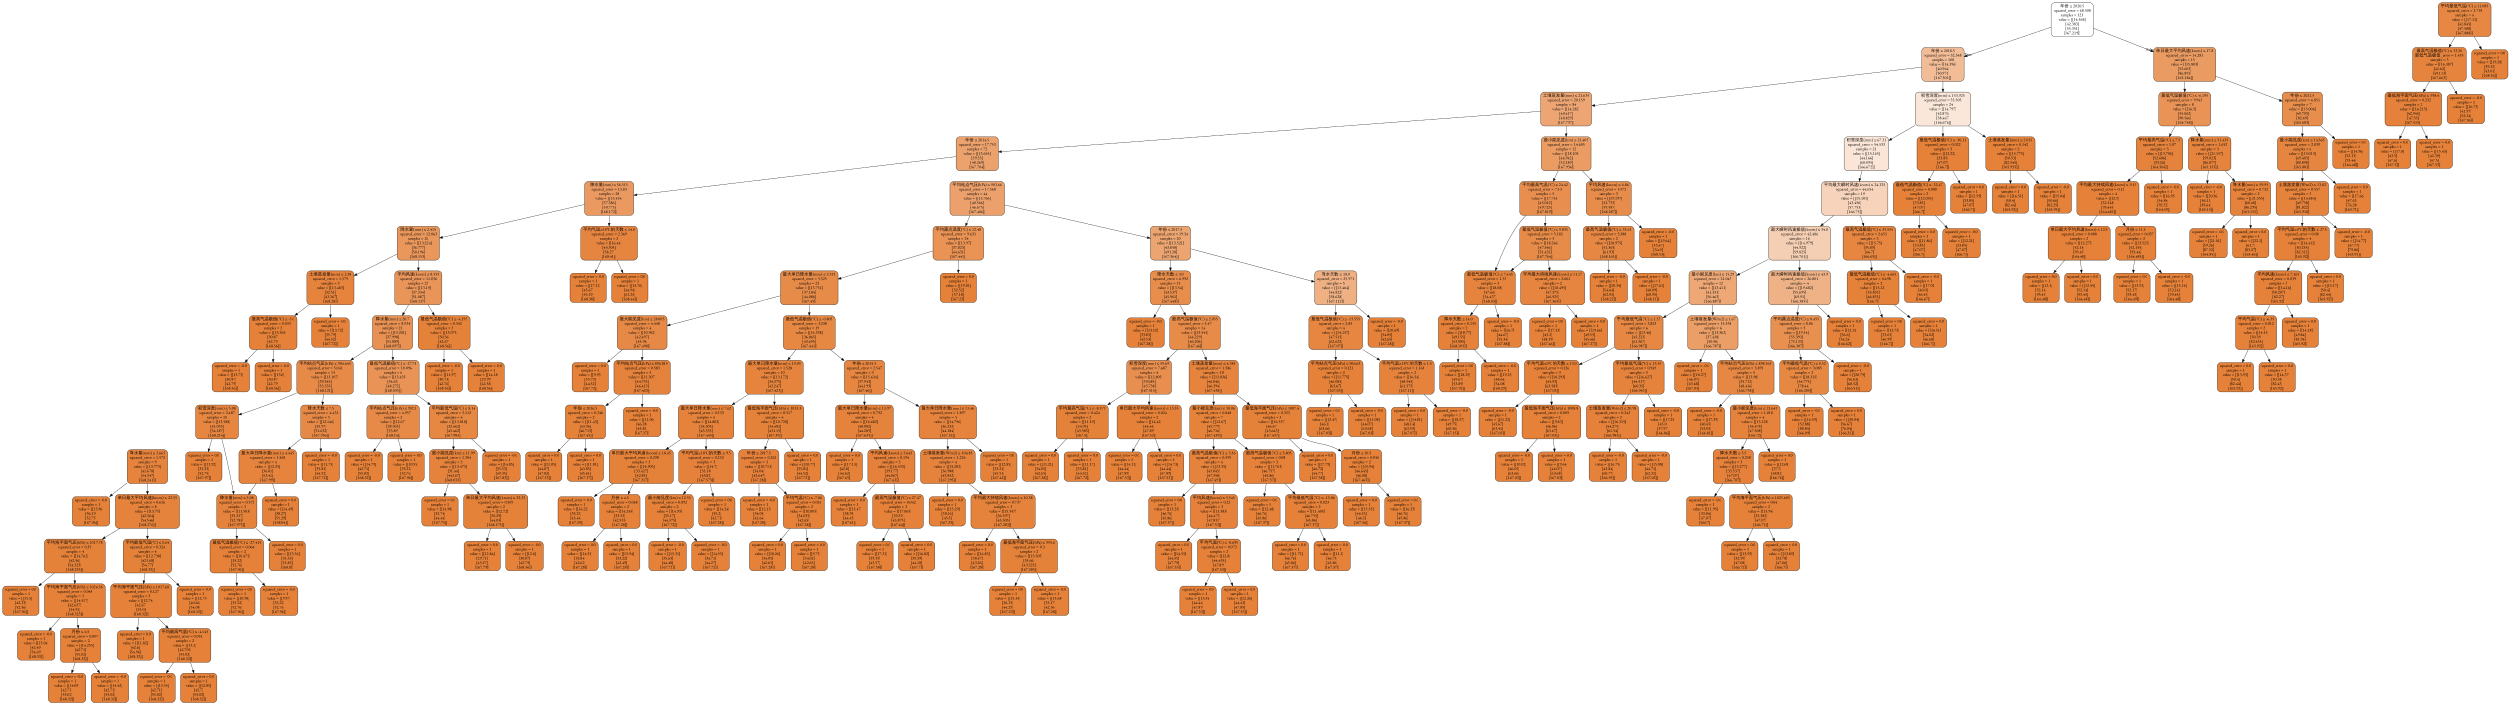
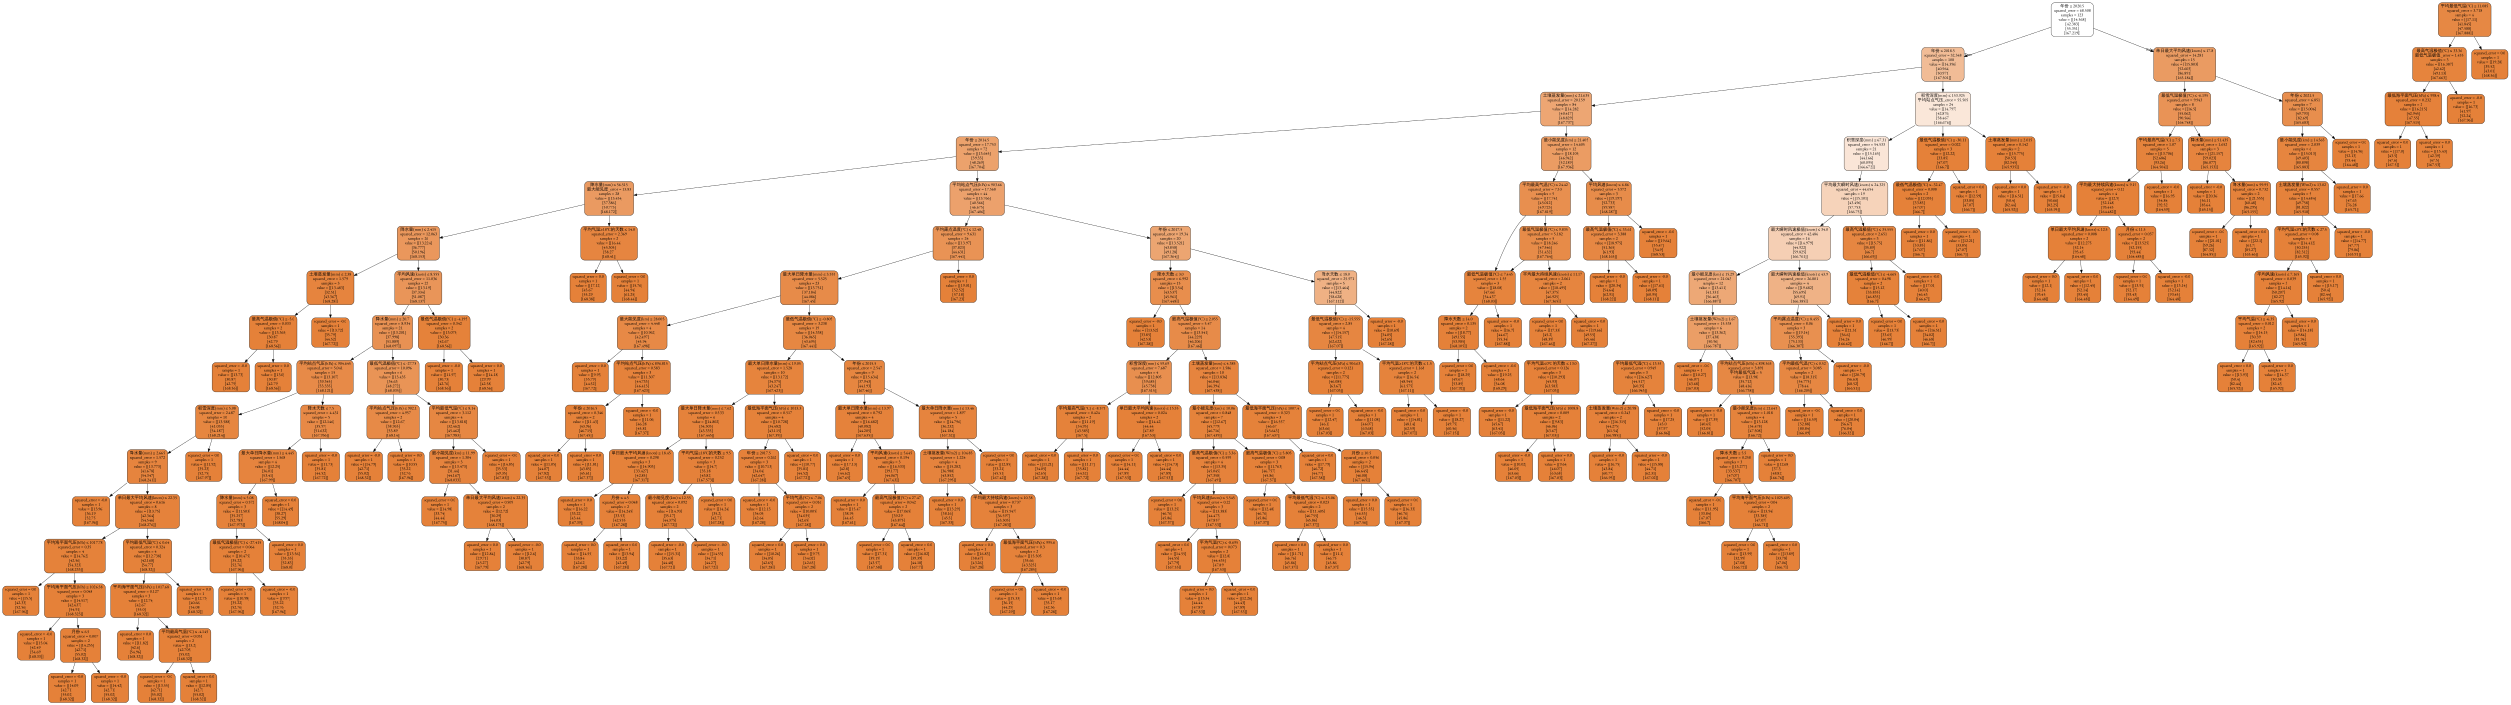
(1943, 100) -> (1943, 100)
none -> (977, 175)
(609, 189) -> (609, 189)
(1639, 333) -> none
(1746, 373) -> (1746, 373)
(228, 465) -> (183, 444)
